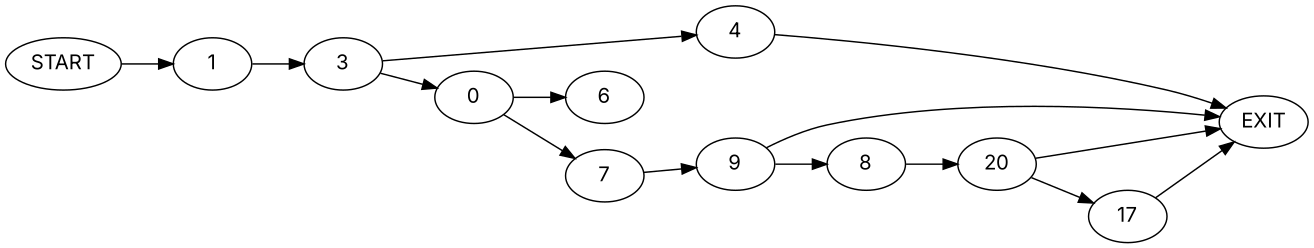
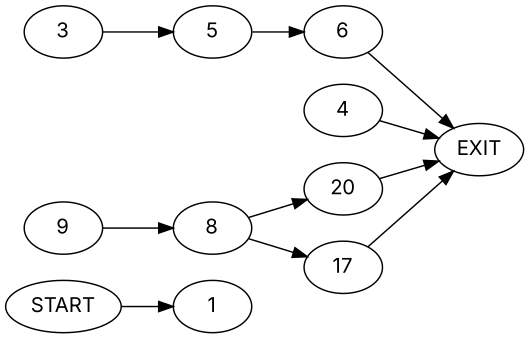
(532, 49) -> none
(271, 64) -> none
(474, 97) -> (213, 32)
(983, 107) -> (405, 85)
(605, 176) -> none
(1056, 188) -> (271, 246)
